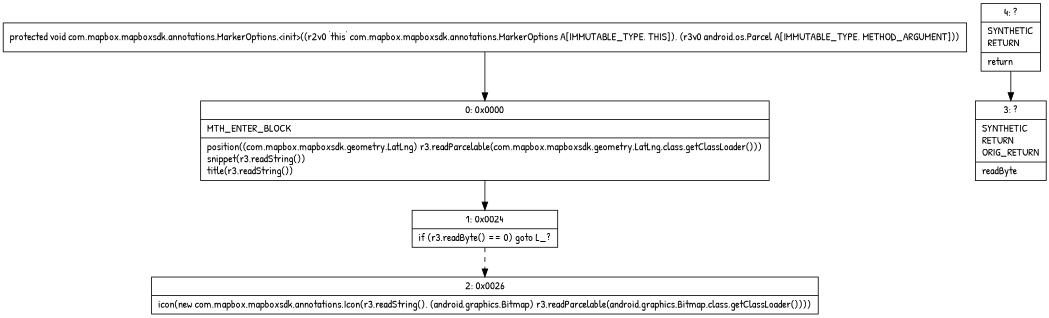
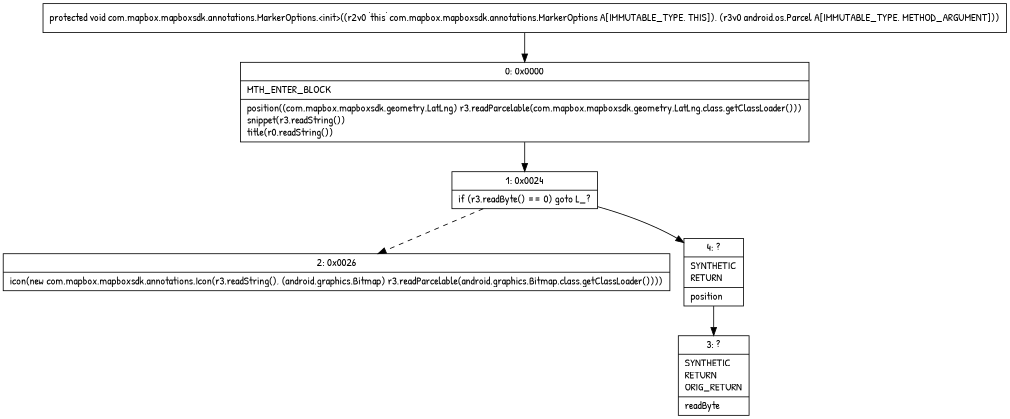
(1000, 62) -> (706, 296)
(250, 171) -> (290, 132)
none -> (638, 220)
